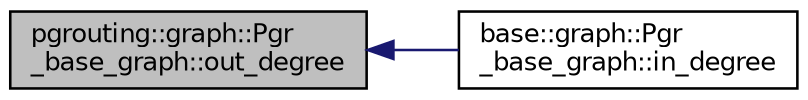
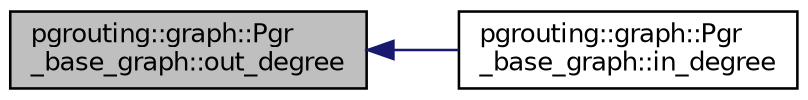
(628, 50) -> (628, 50)
